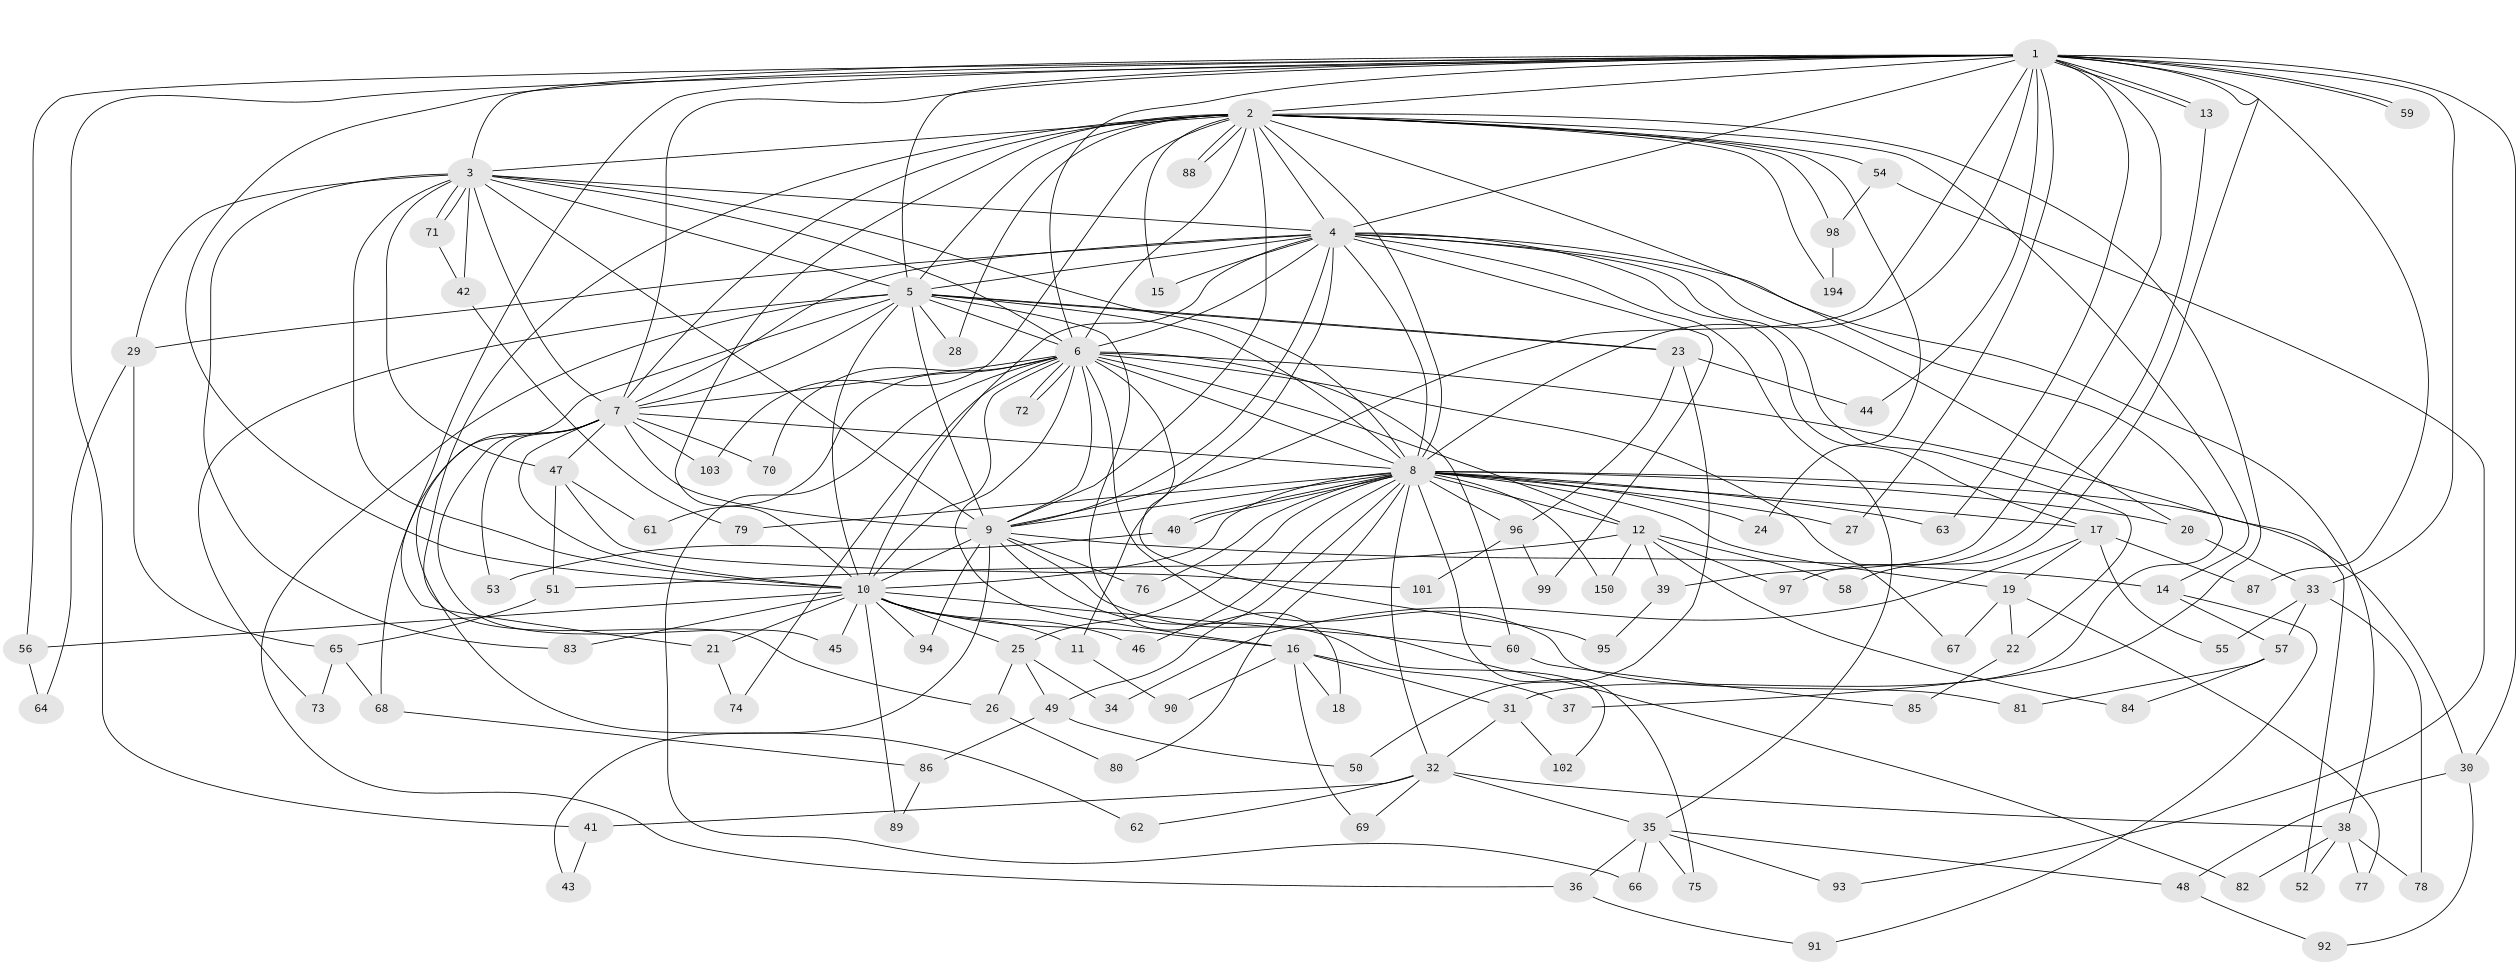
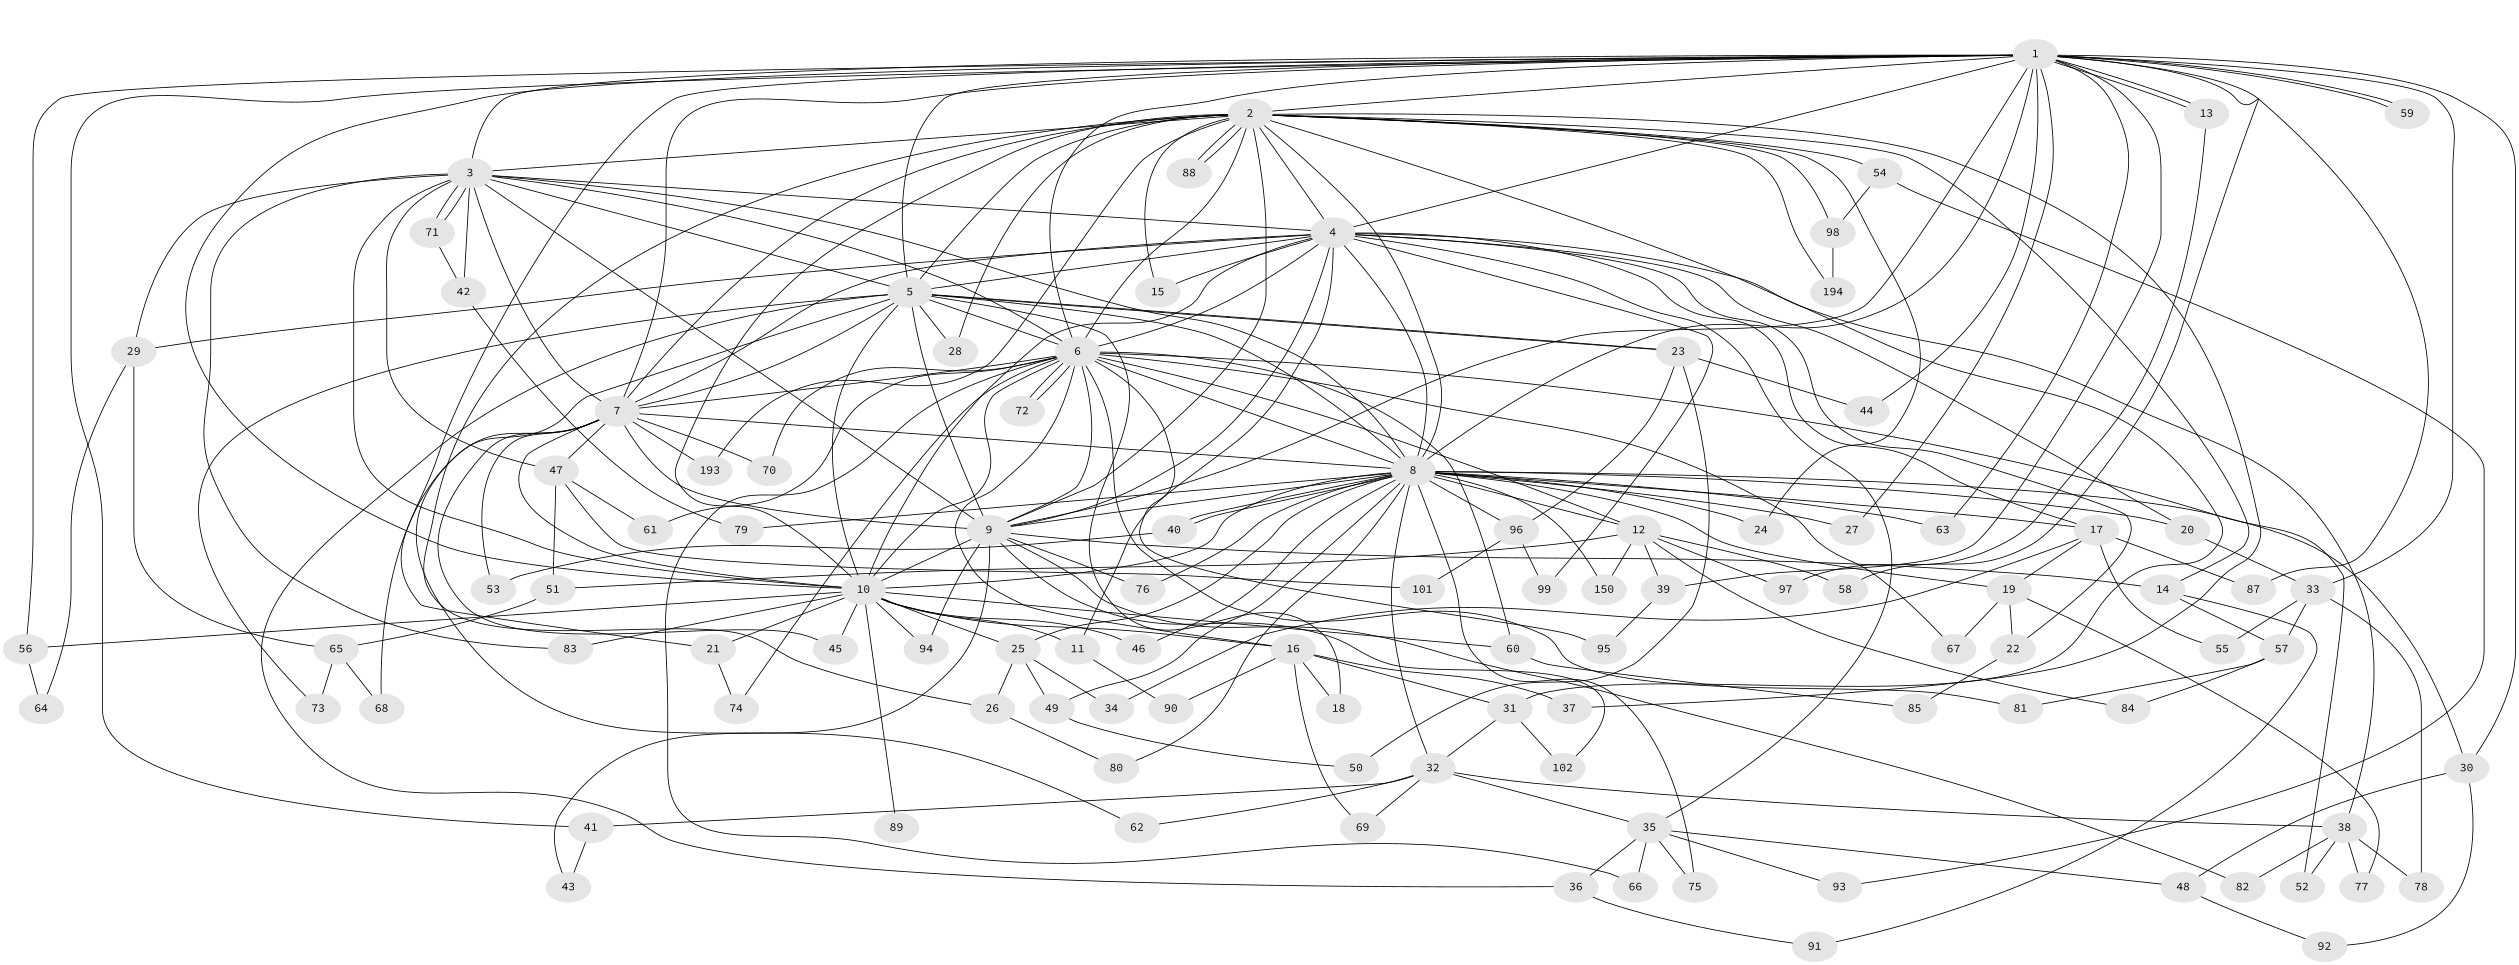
(710, 471) -> (710, 471)
(926, 768) -> none
